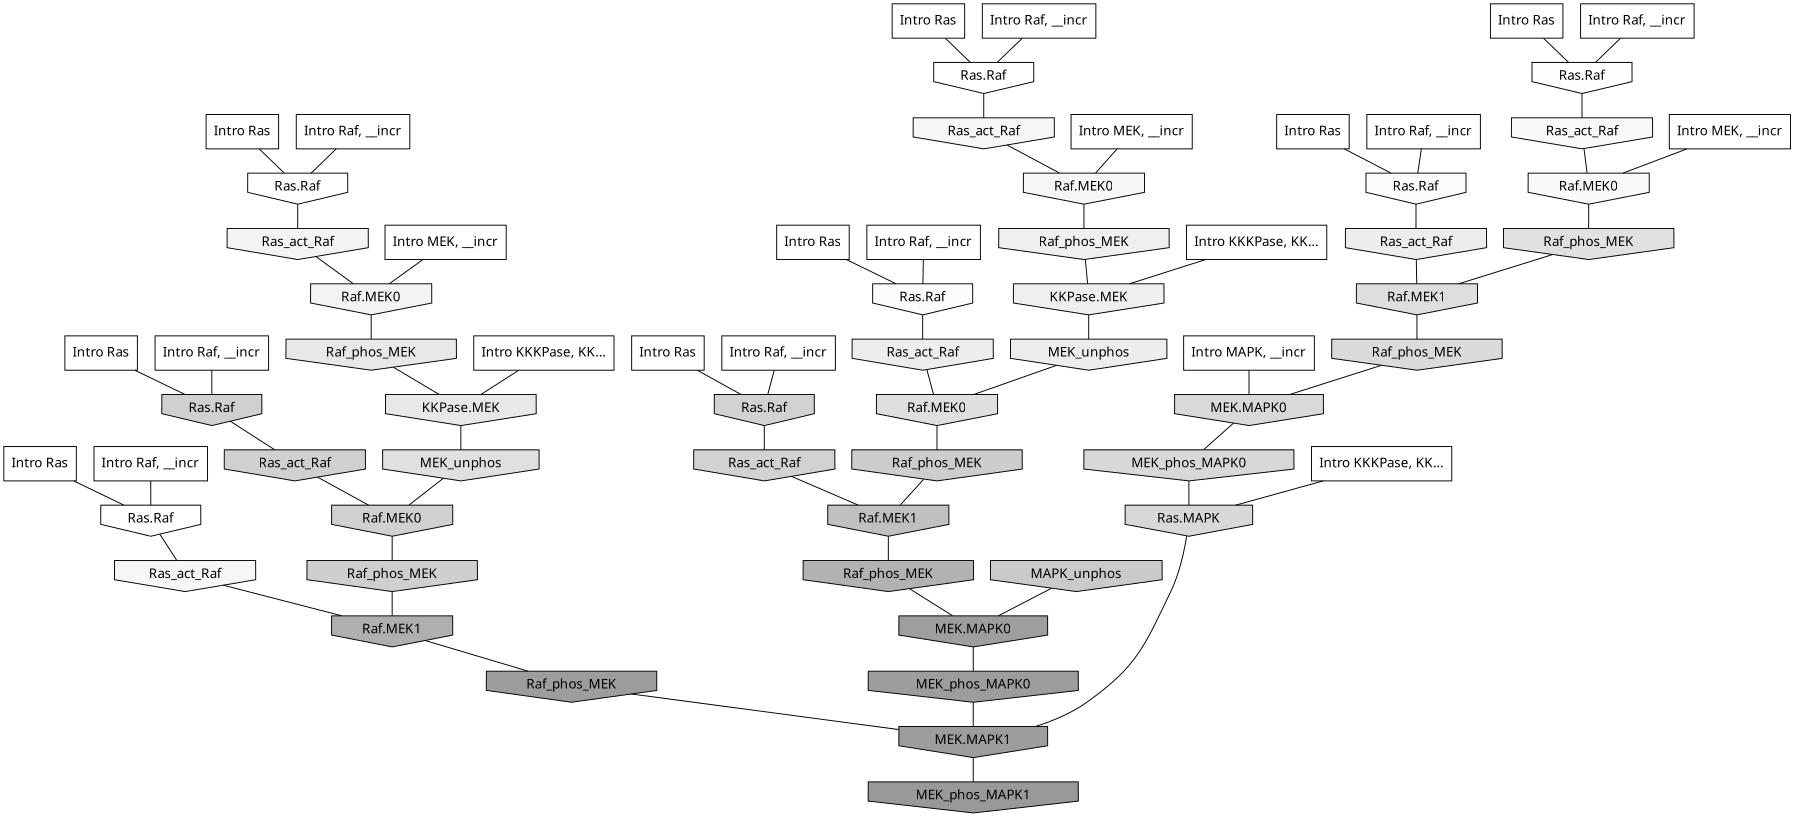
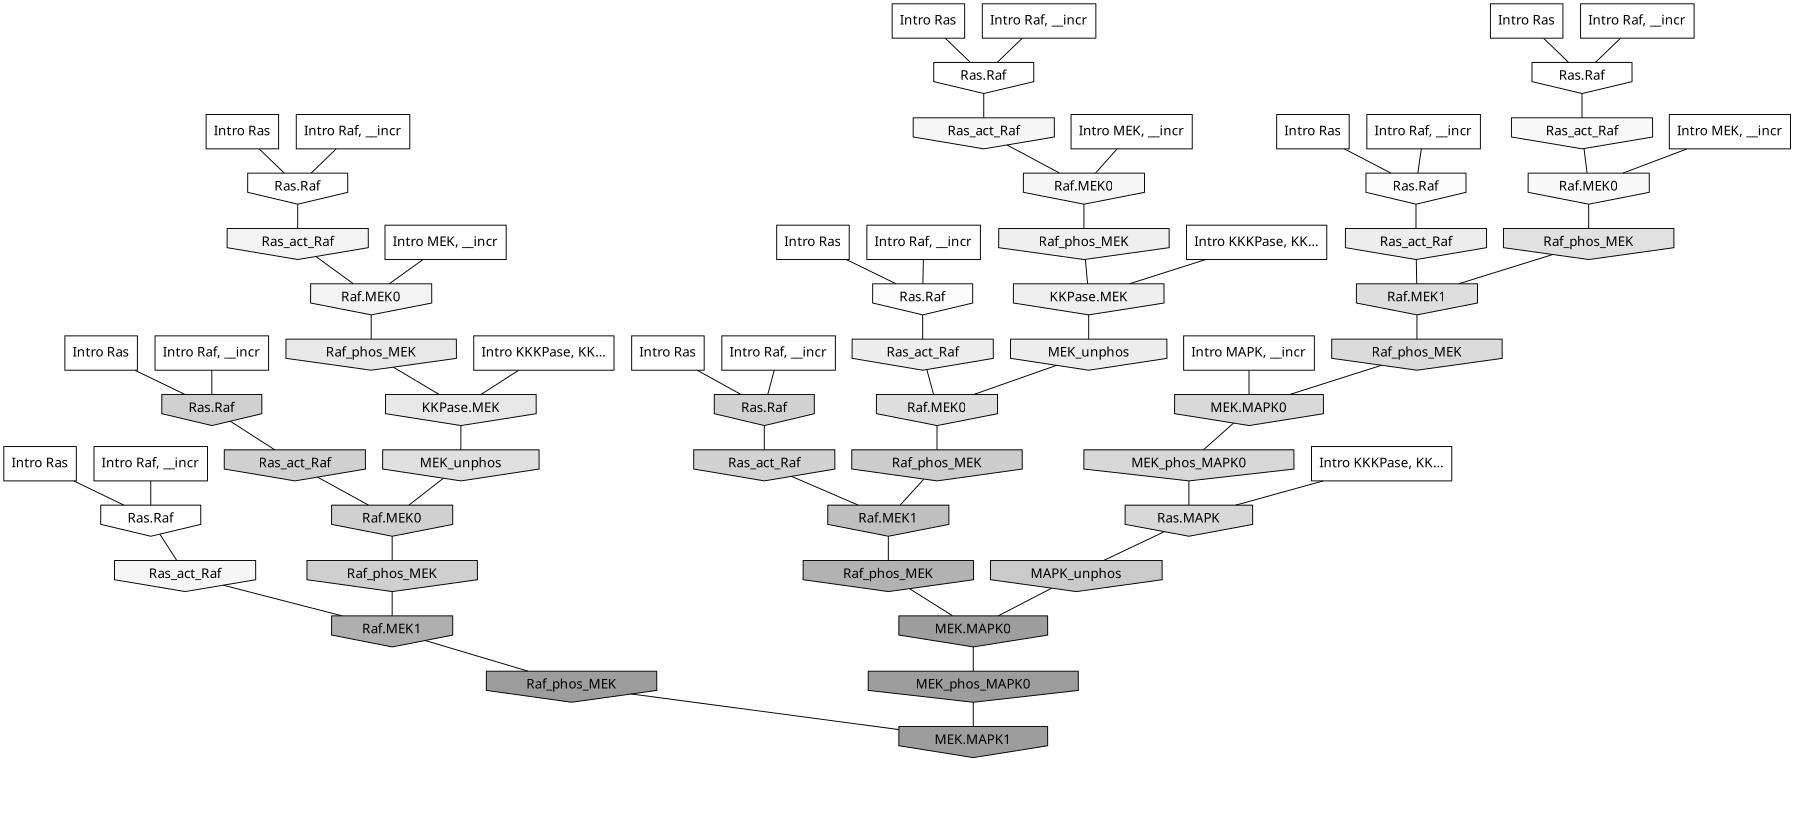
(1138, 654) -> (1134, 546)
(973, 796) -> none
